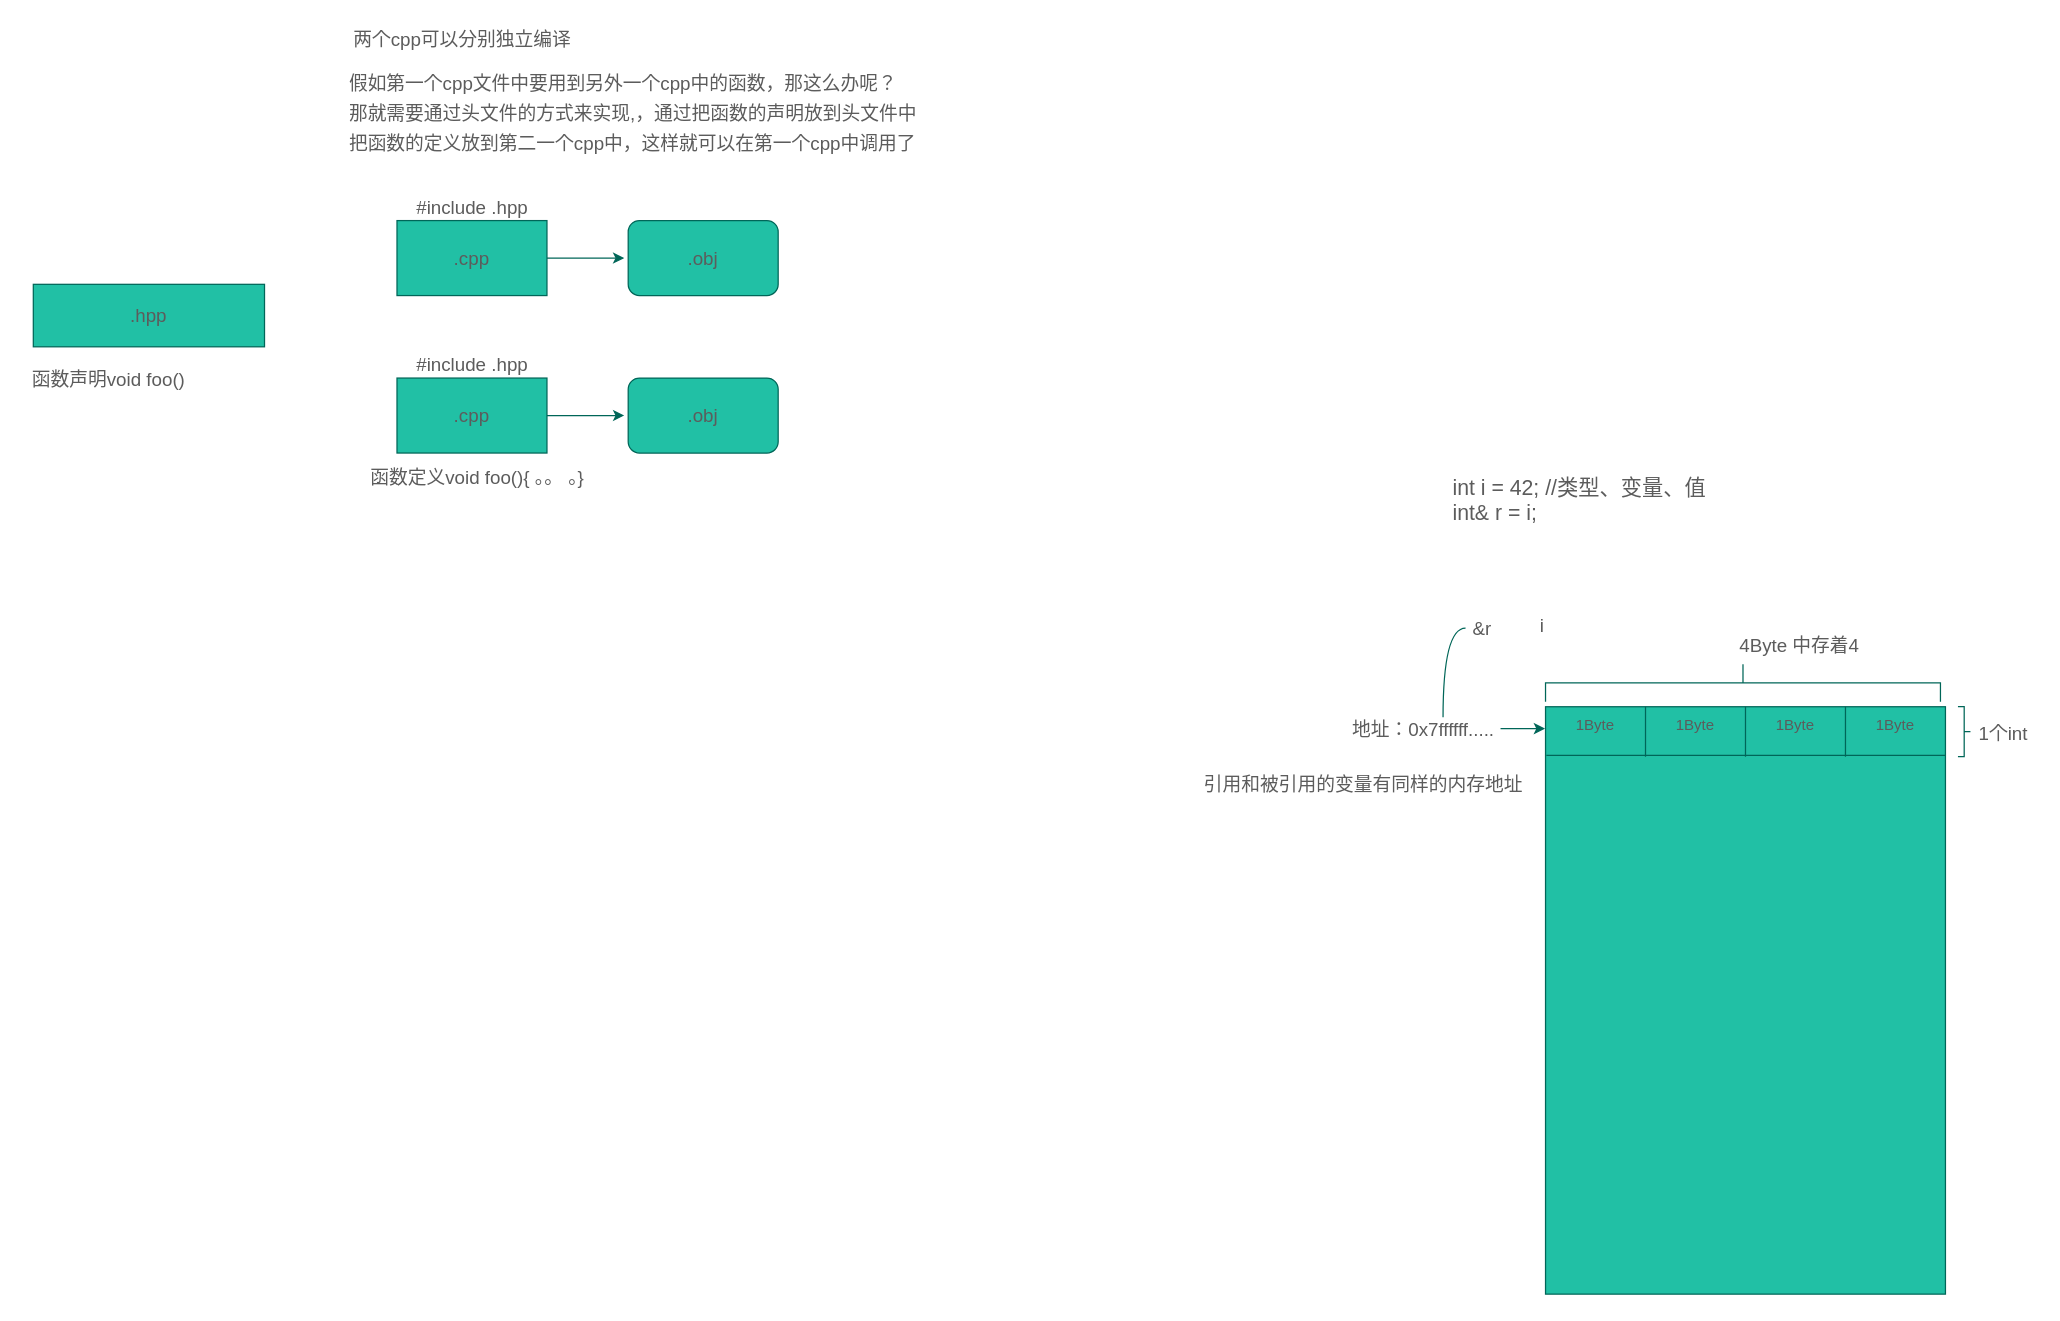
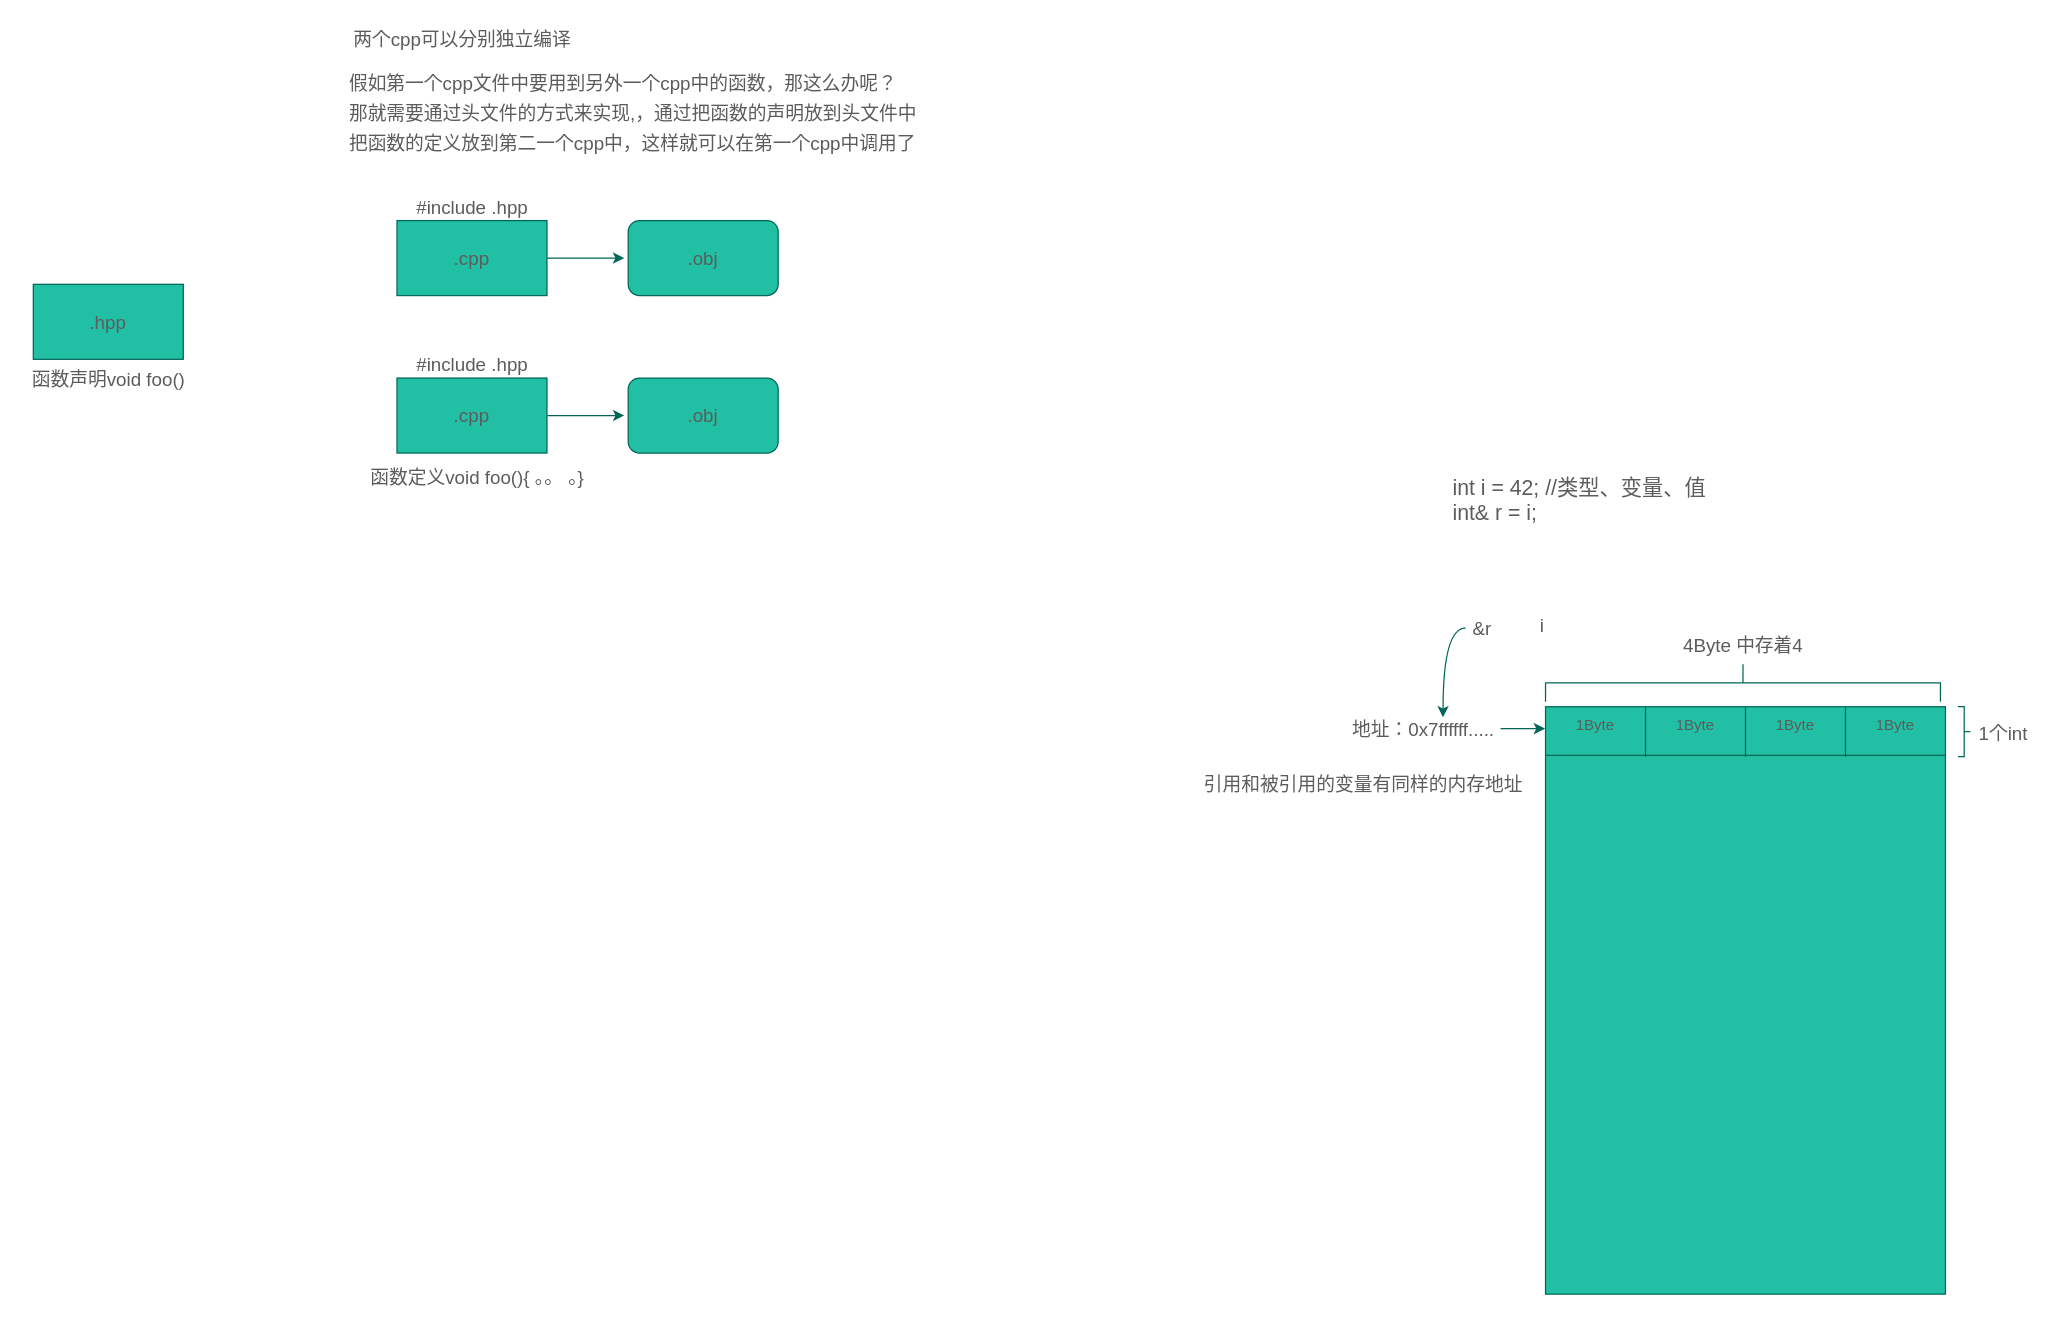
(149, 316) -> (108, 322)
(1802, 645) -> (1746, 645)
(1443, 710) -> (1443, 707)
